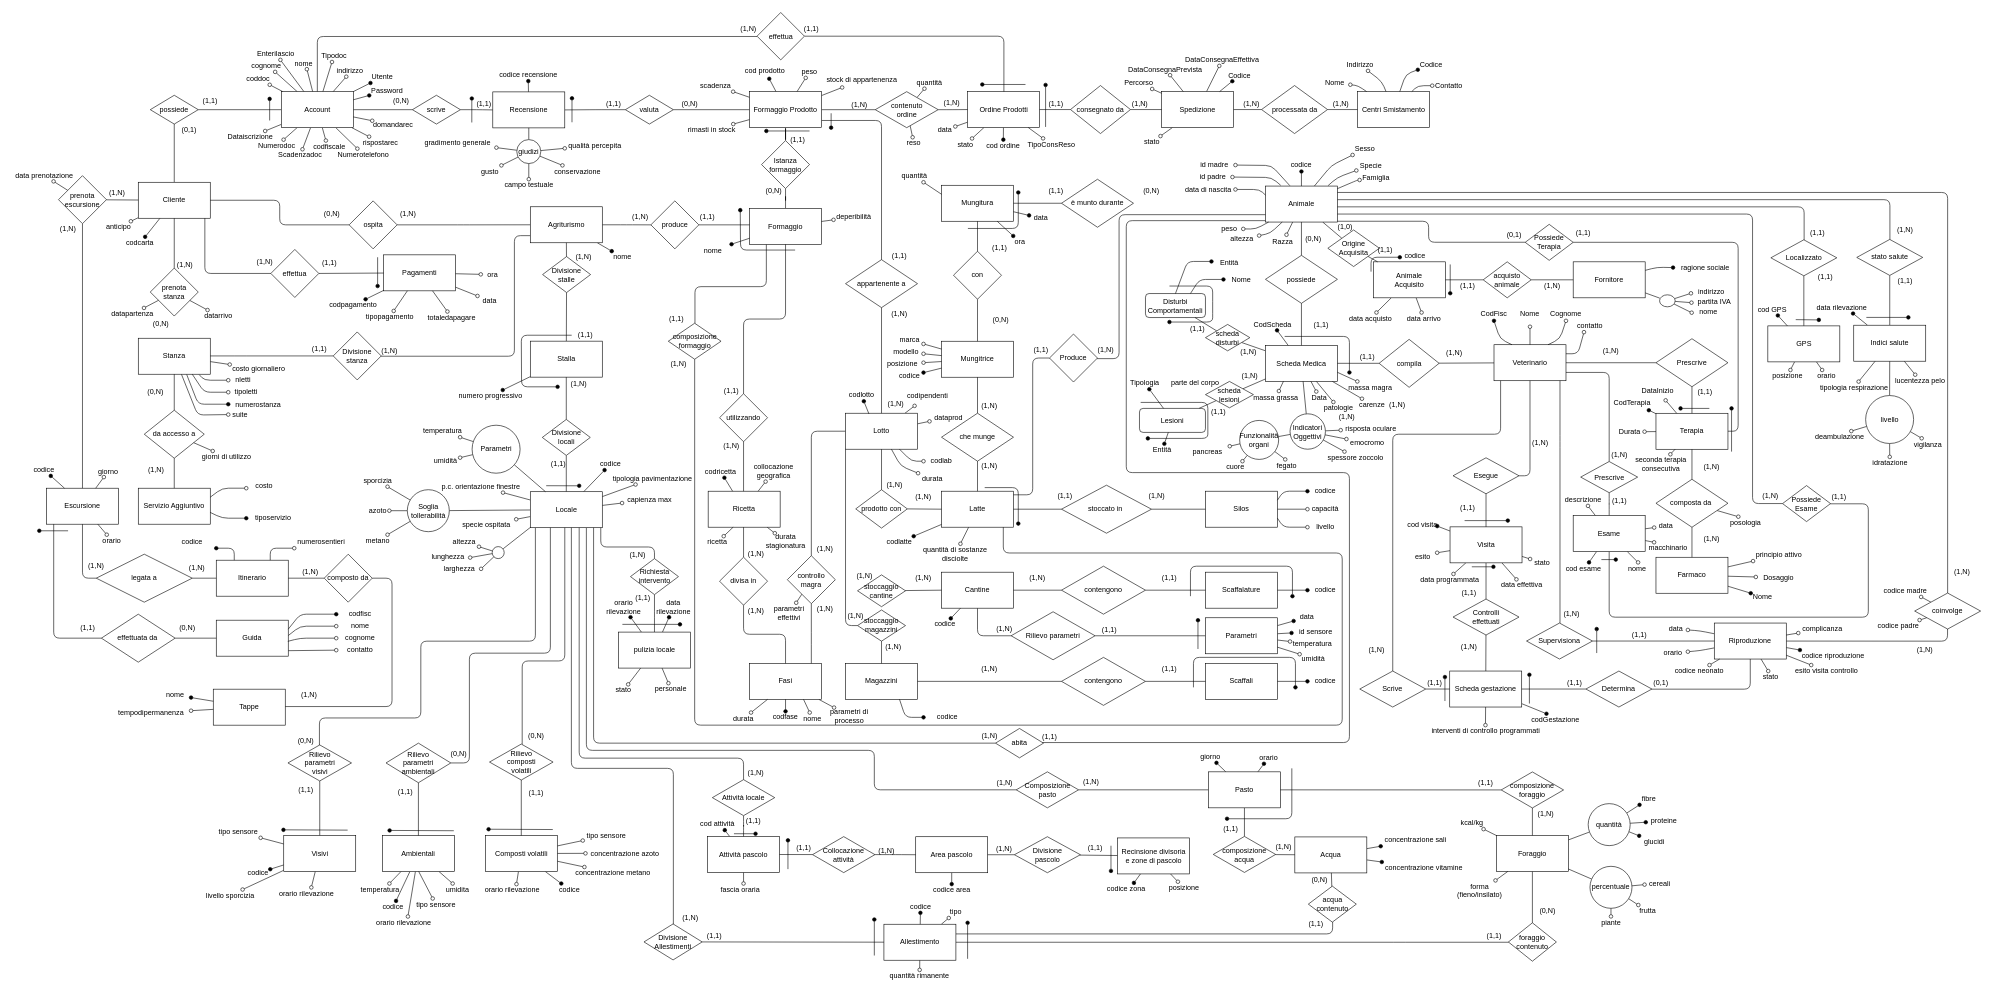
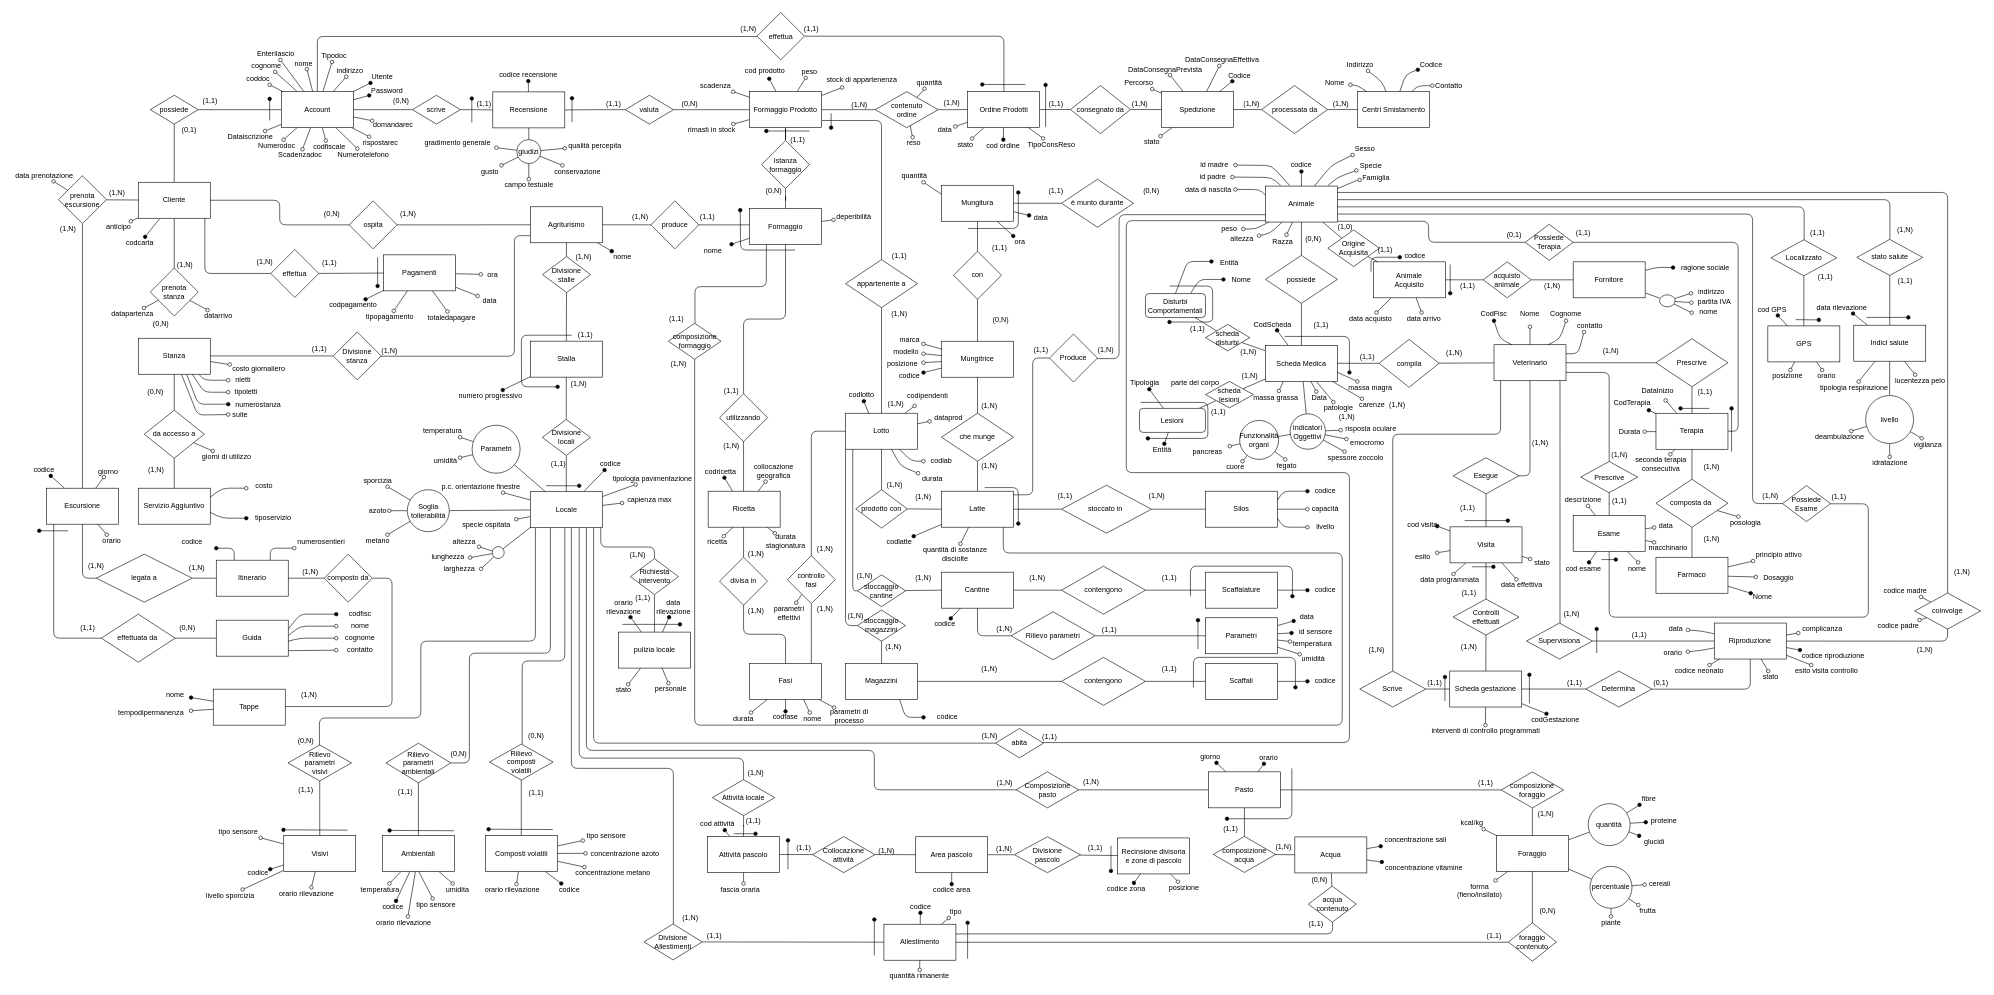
none -> (853, 522)
(812, 580) -> (812, 580)
